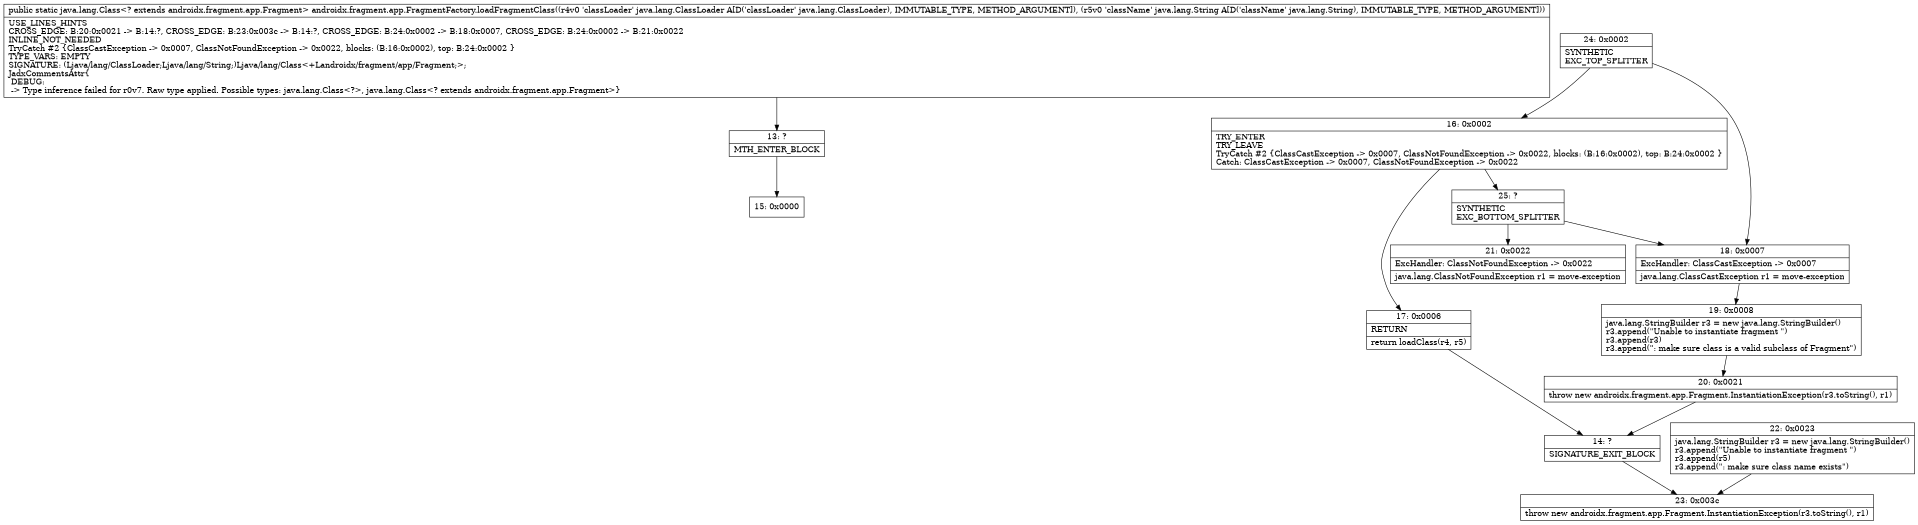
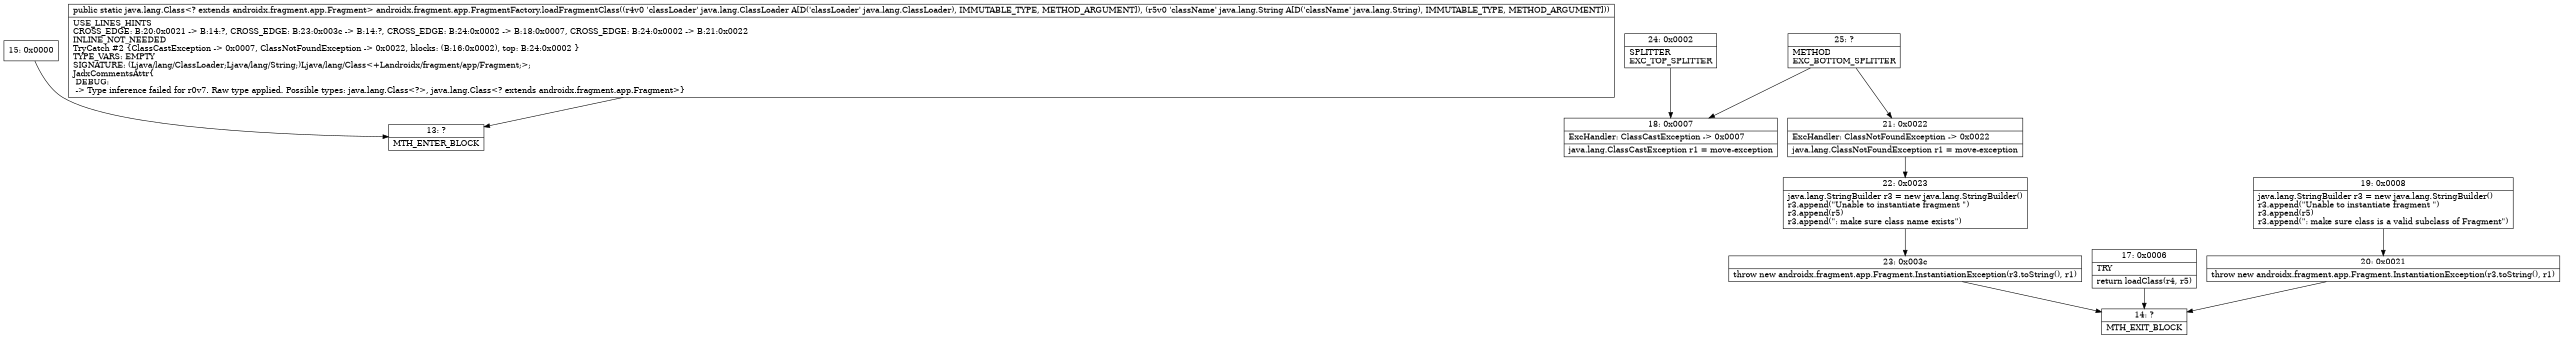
(1589, 53) -> (1650, 53)
(1469, 144) -> none
none -> (1905, 164)
(777, 174) -> (198, 127)
(1481, 209) -> (1812, 53)
(1738, 291) -> none
(1389, 330) -> (2104, 268)
(1634, 340) -> (2286, 214)
(1602, 454) -> (2144, 328)
(1647, 476) -> (2029, 296)
